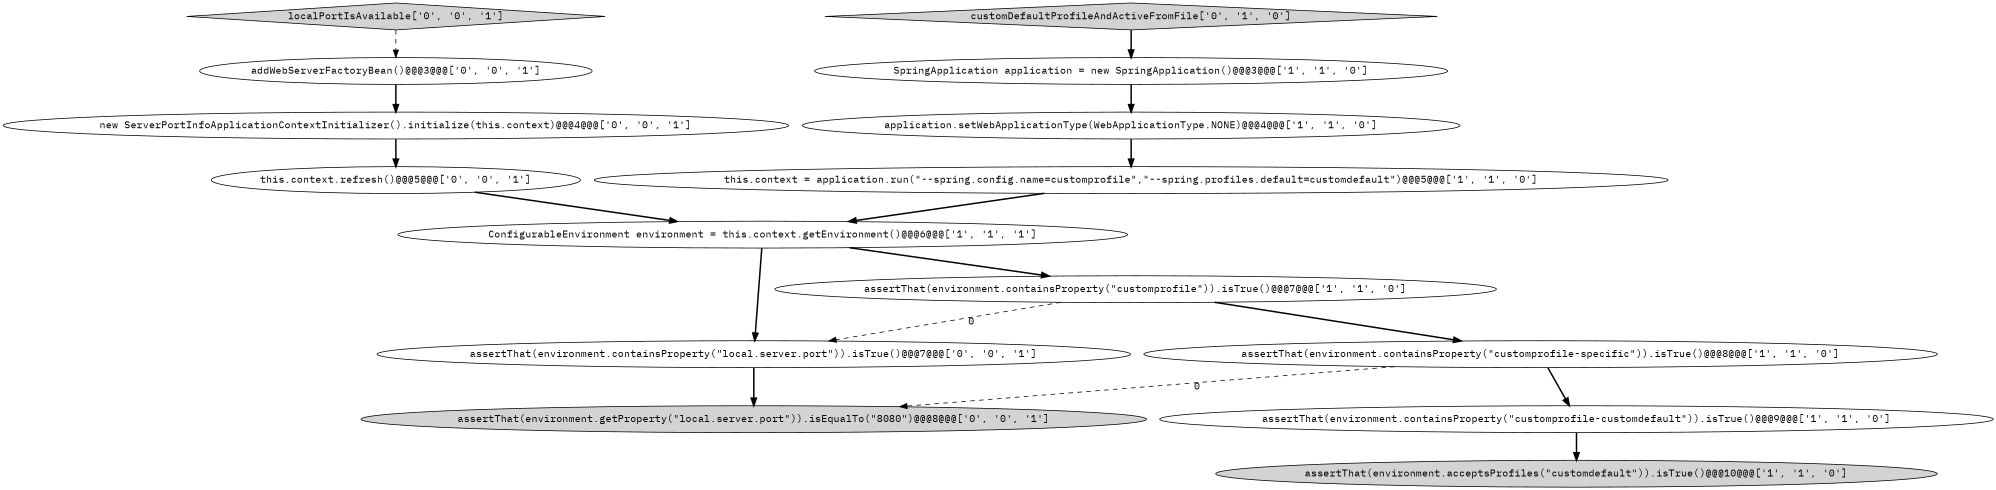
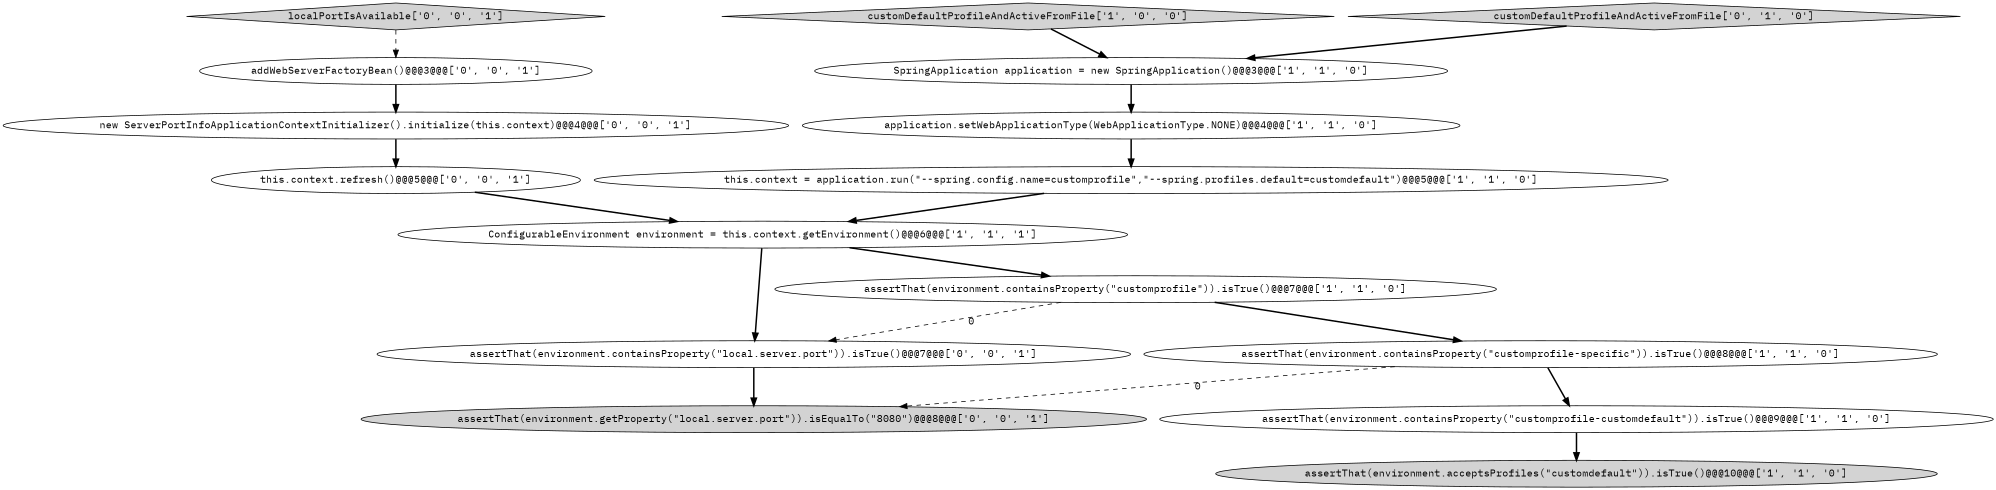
none -> (1028, 16)
